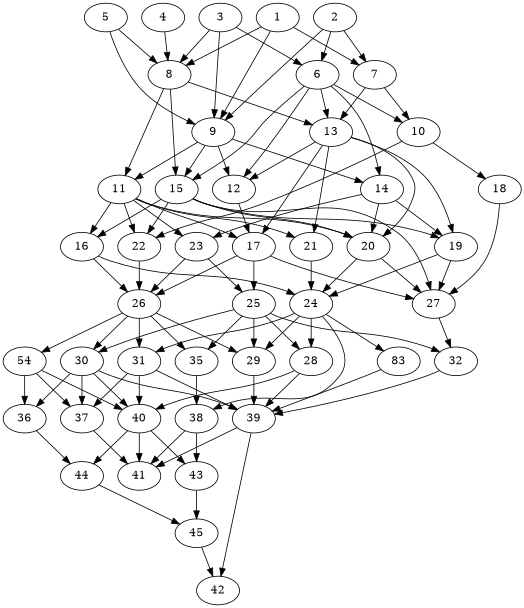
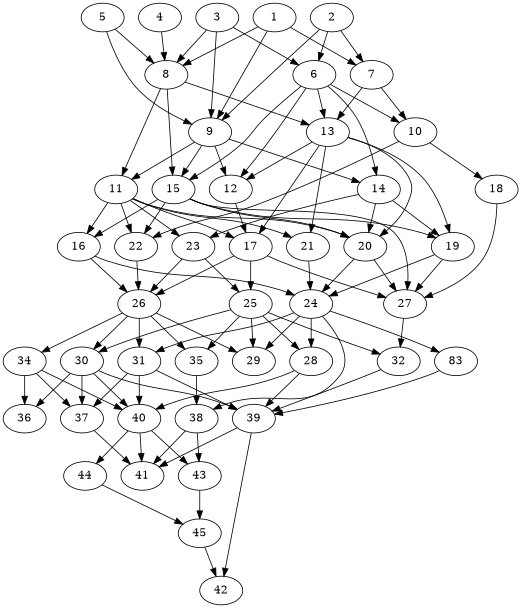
(25, 361) -> (25, 361)
(254, 390) -> none
(50, 444) -> none
